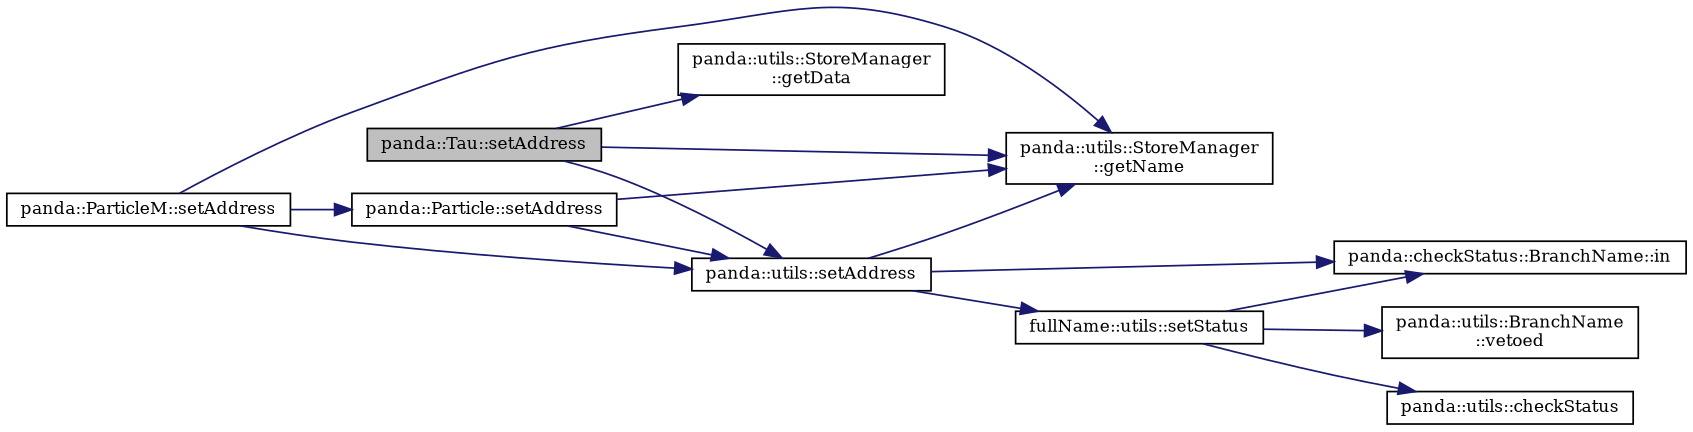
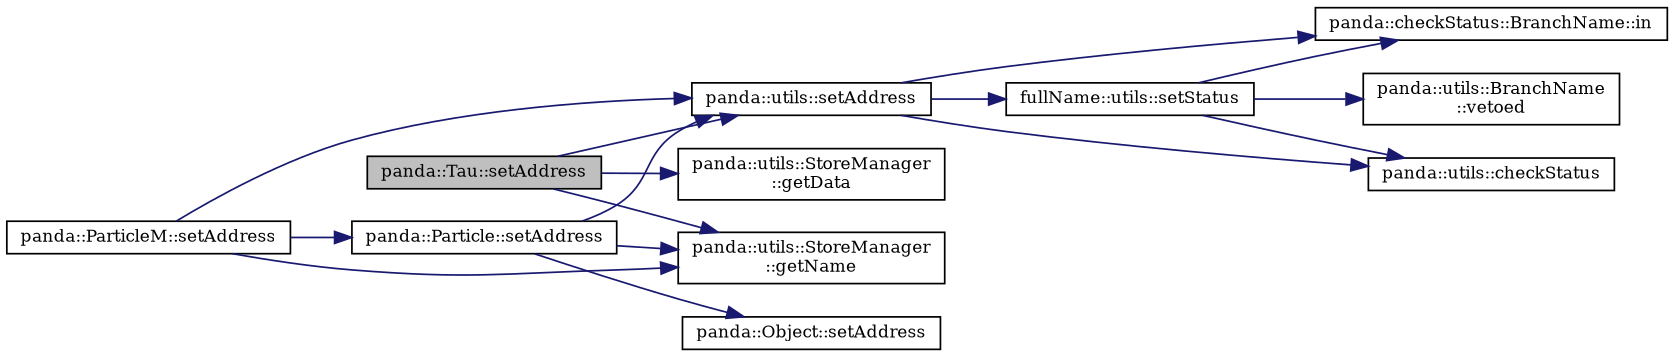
(965, 226) -> (1125, 145)
none -> (811, 333)
